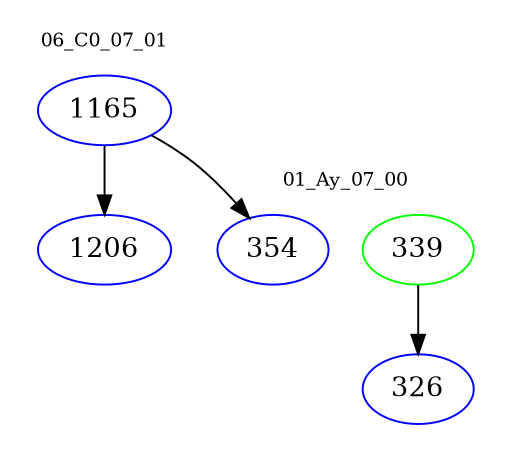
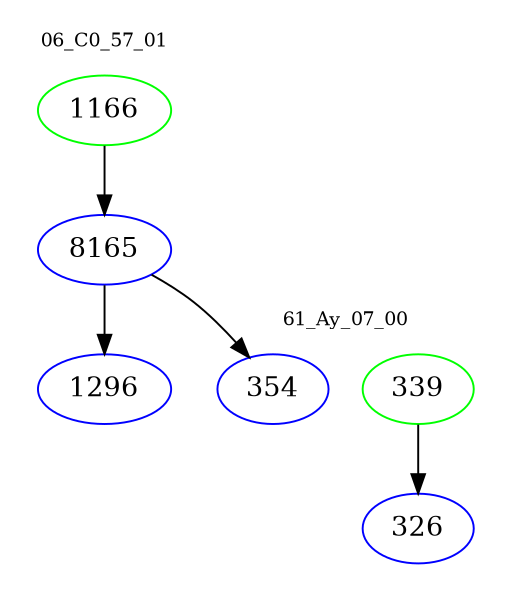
(105, 42) -> (105, 42)
none -> (105, 110)
(105, 110) -> (105, 250)
(346, 181) -> (346, 320)
(105, 250) -> (105, 389)
